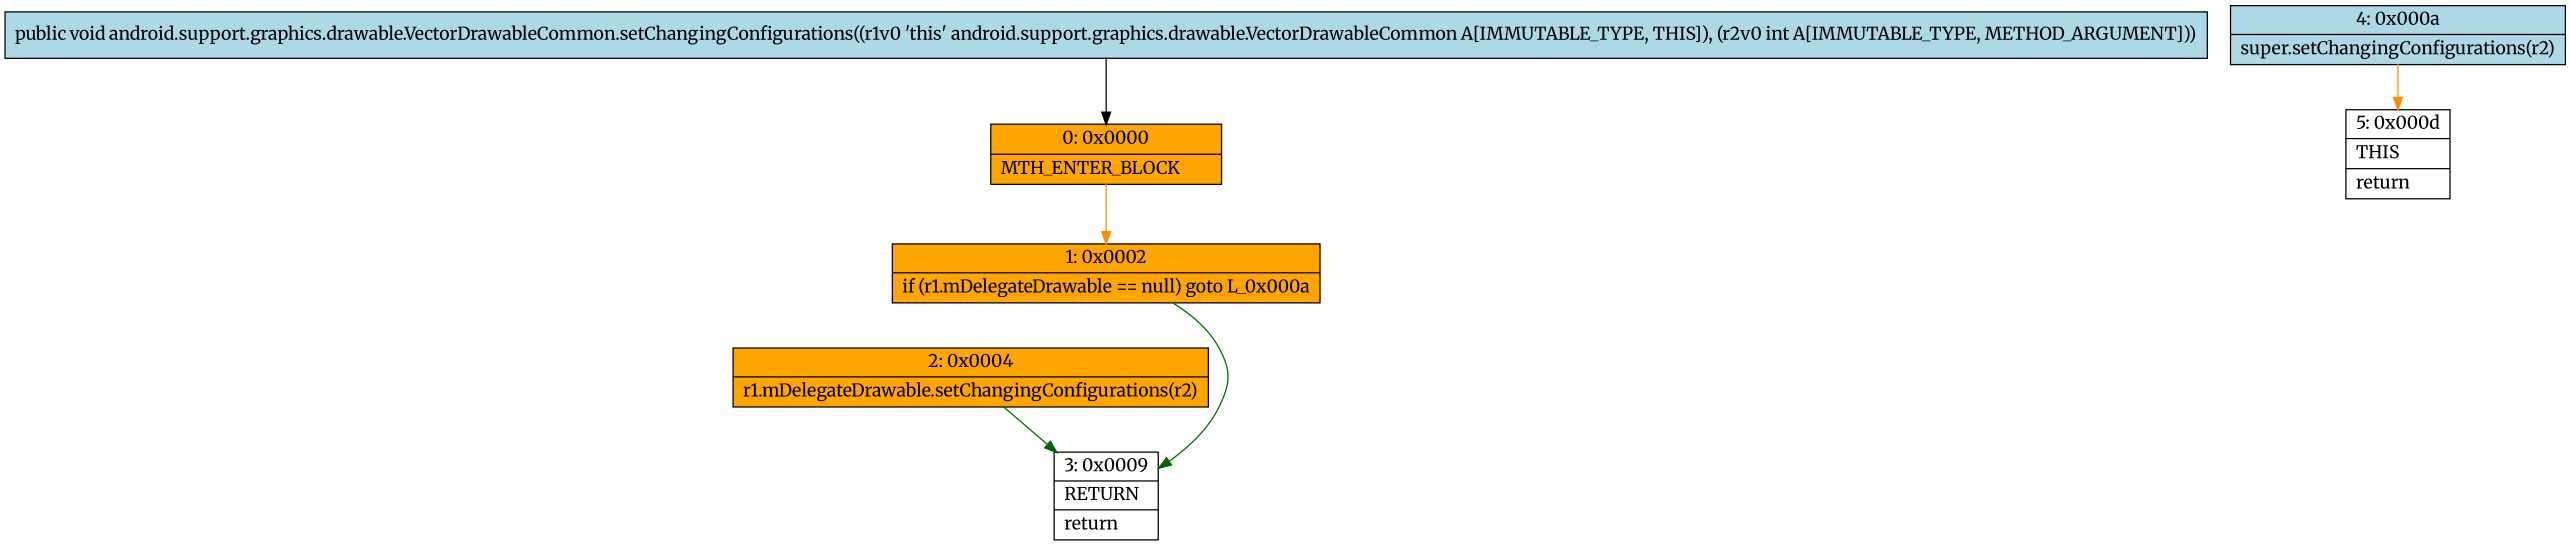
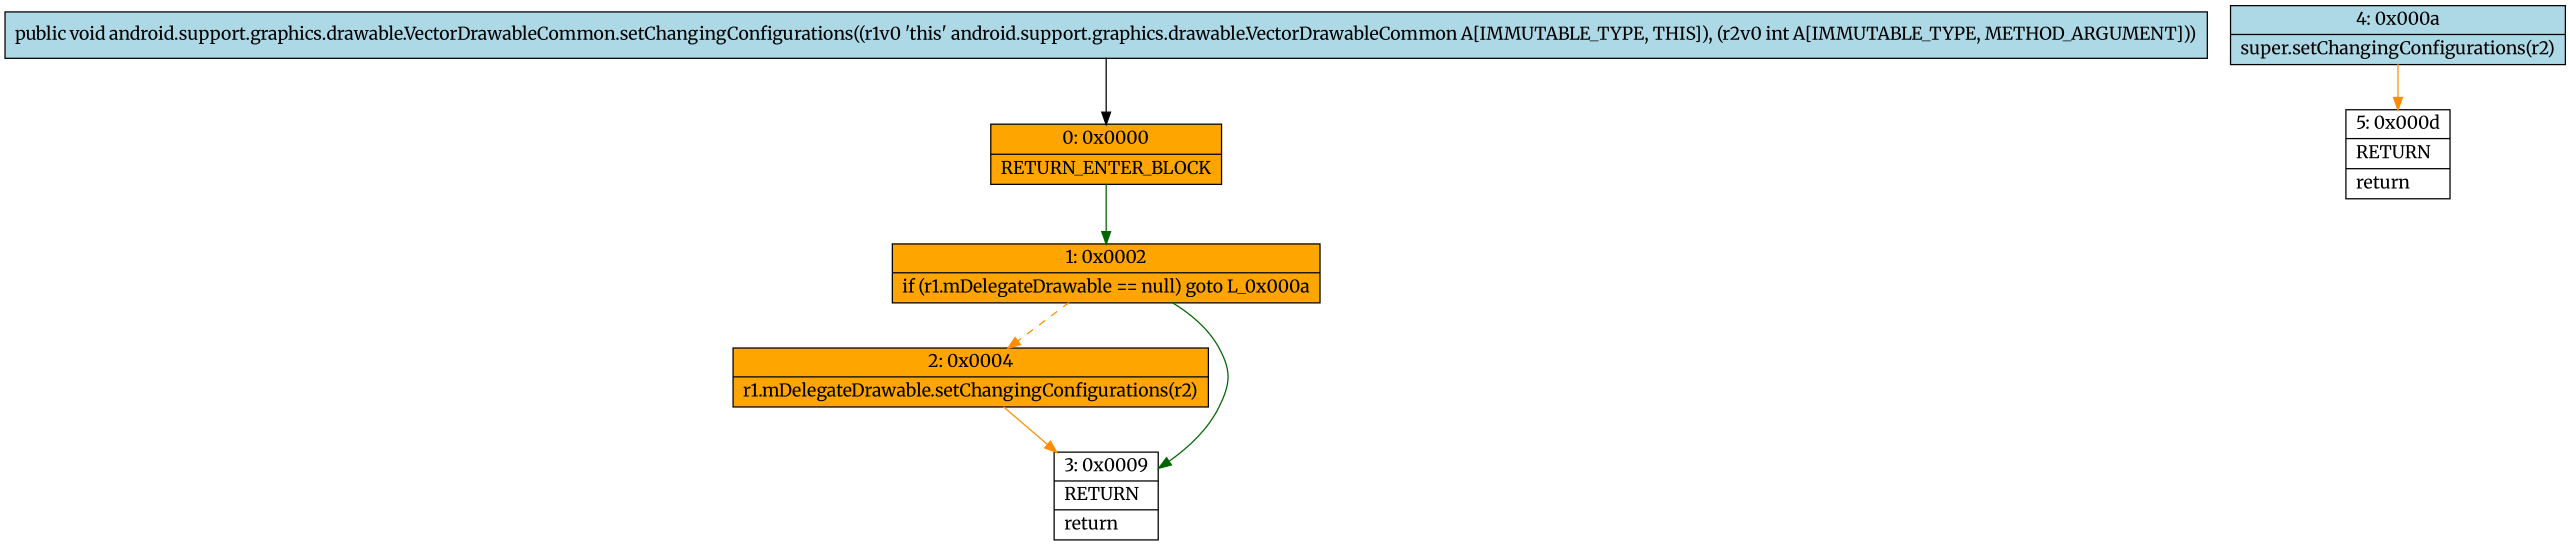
(2378, 153) -> (2394, 153)
(1090, 169) -> (1106, 169)
(1106, 208) -> (1106, 208)
none -> (1044, 322)
(1025, 425) -> (1025, 425)
